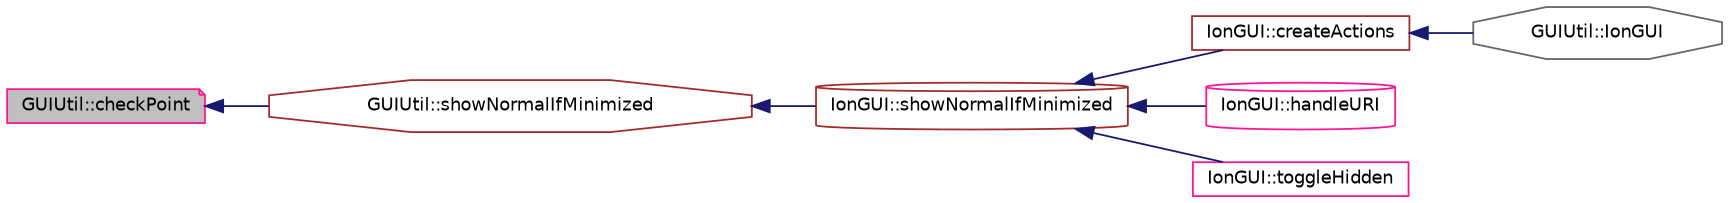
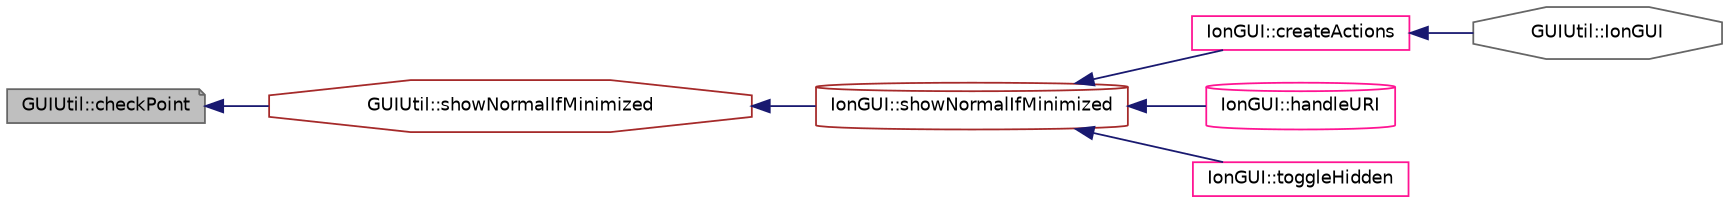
(1301, 33) -> (1301, 33)
(106, 106) -> (106, 106)
